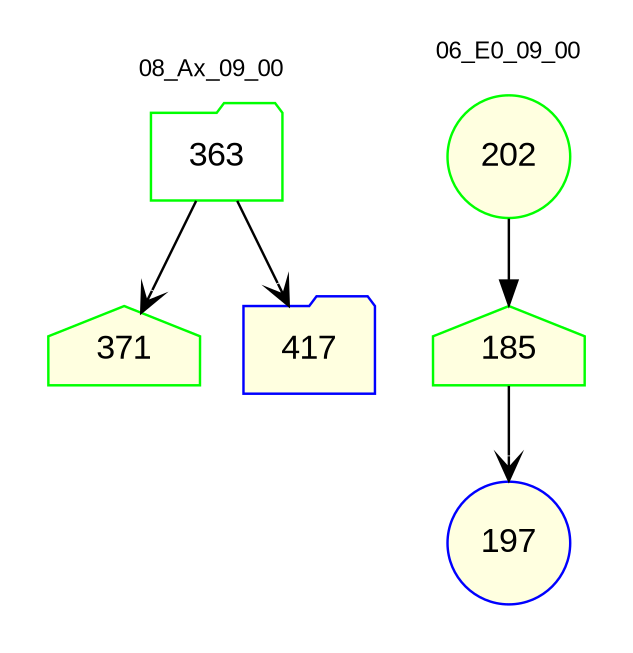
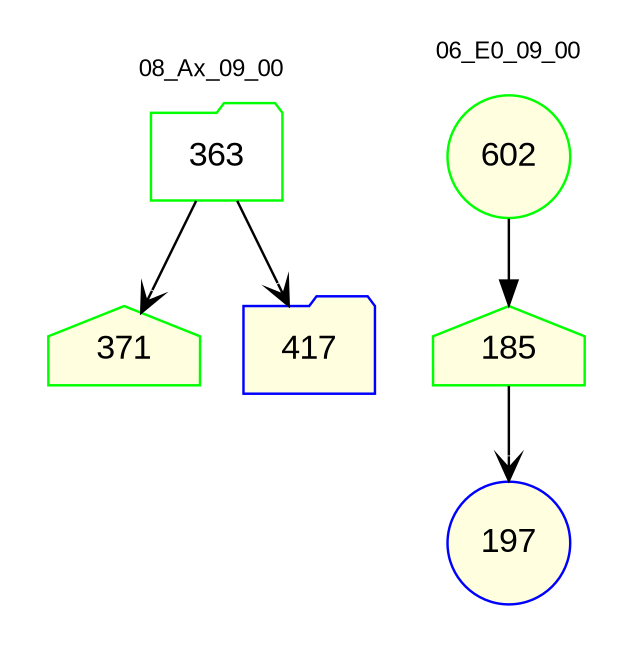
(509, 157) -> (509, 157)
